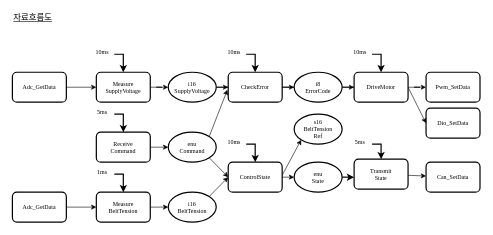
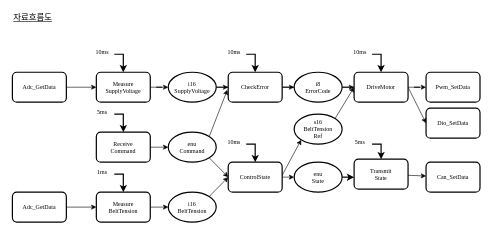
none -> (344, 105)
